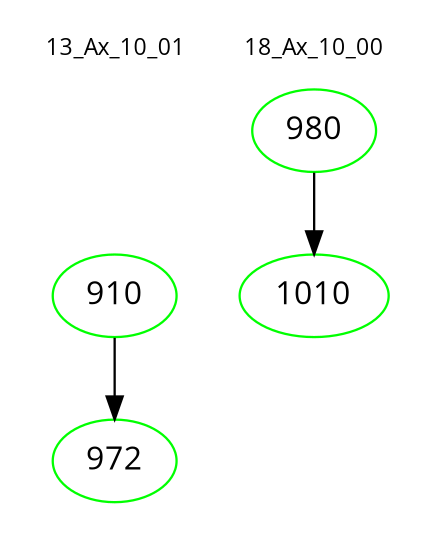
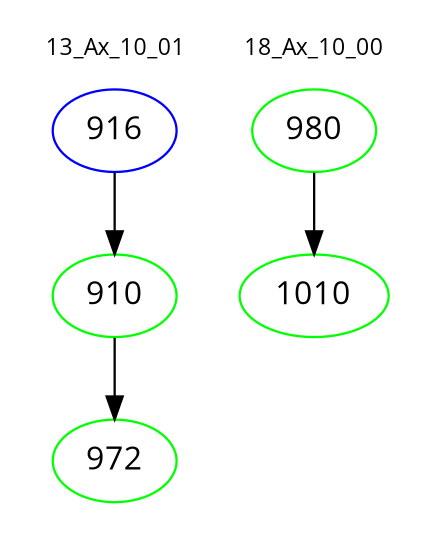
none -> (115, 131)
